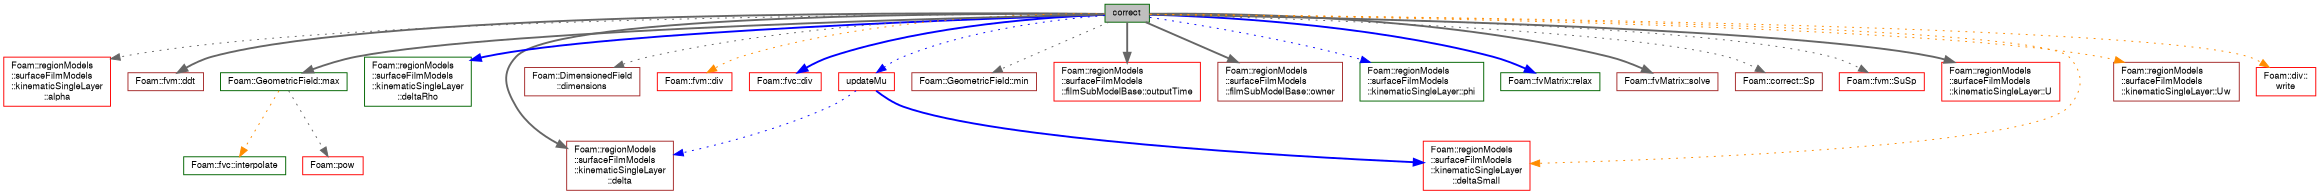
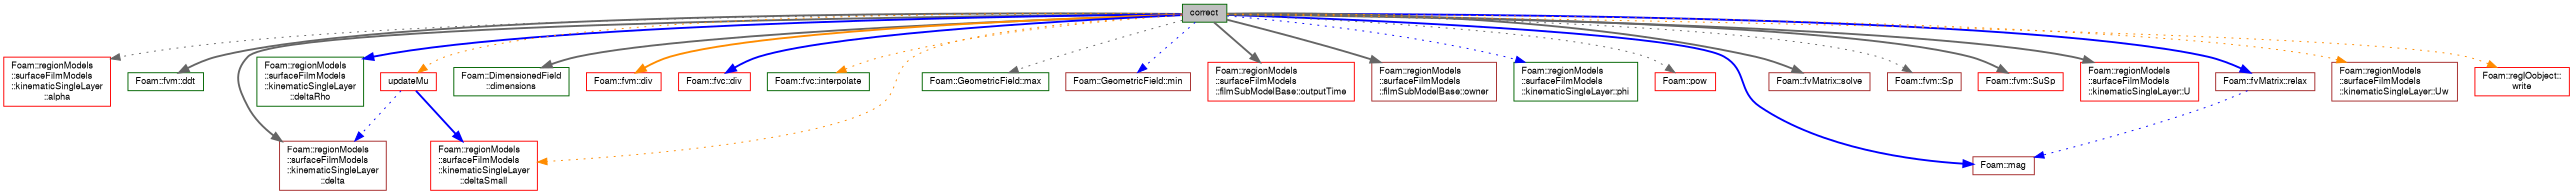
(1506, 25) -> (1615, 23)
(992, 31) -> (801, 18)
(839, 34) -> (911, 27)
(778, 35) -> (739, 38)
(528, 38) -> (1100, 44)
(1055, 45) -> (1170, 44)
(166, 82) -> (166, 82)
(582, 82) -> (511, 82)
(1550, 82) -> (2265, 82)
(1779, 82) -> (1924, 82)
(2286, 82) -> (2522, 82)
(262, 120) -> (1012, 32)
(306, 120) -> (1527, 36)
none -> (2004, 166)
